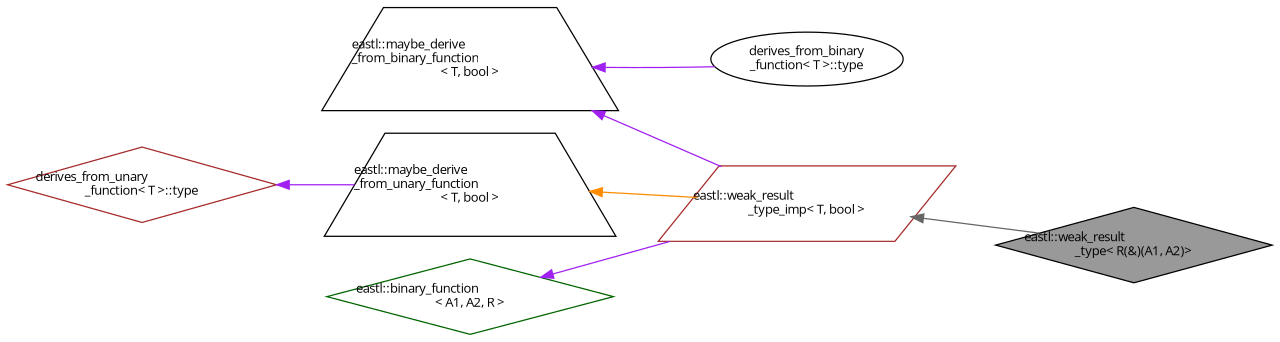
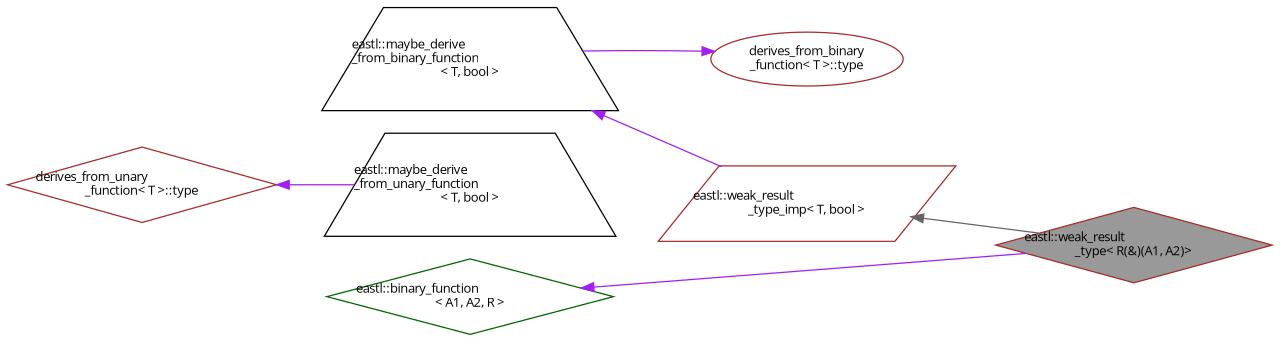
(807, 59) -> (807, 59)
(660, 67) -> (643, 51)
(650, 195) -> none
(1134, 245) -> (1134, 245)
(611, 258) -> (810, 270)
